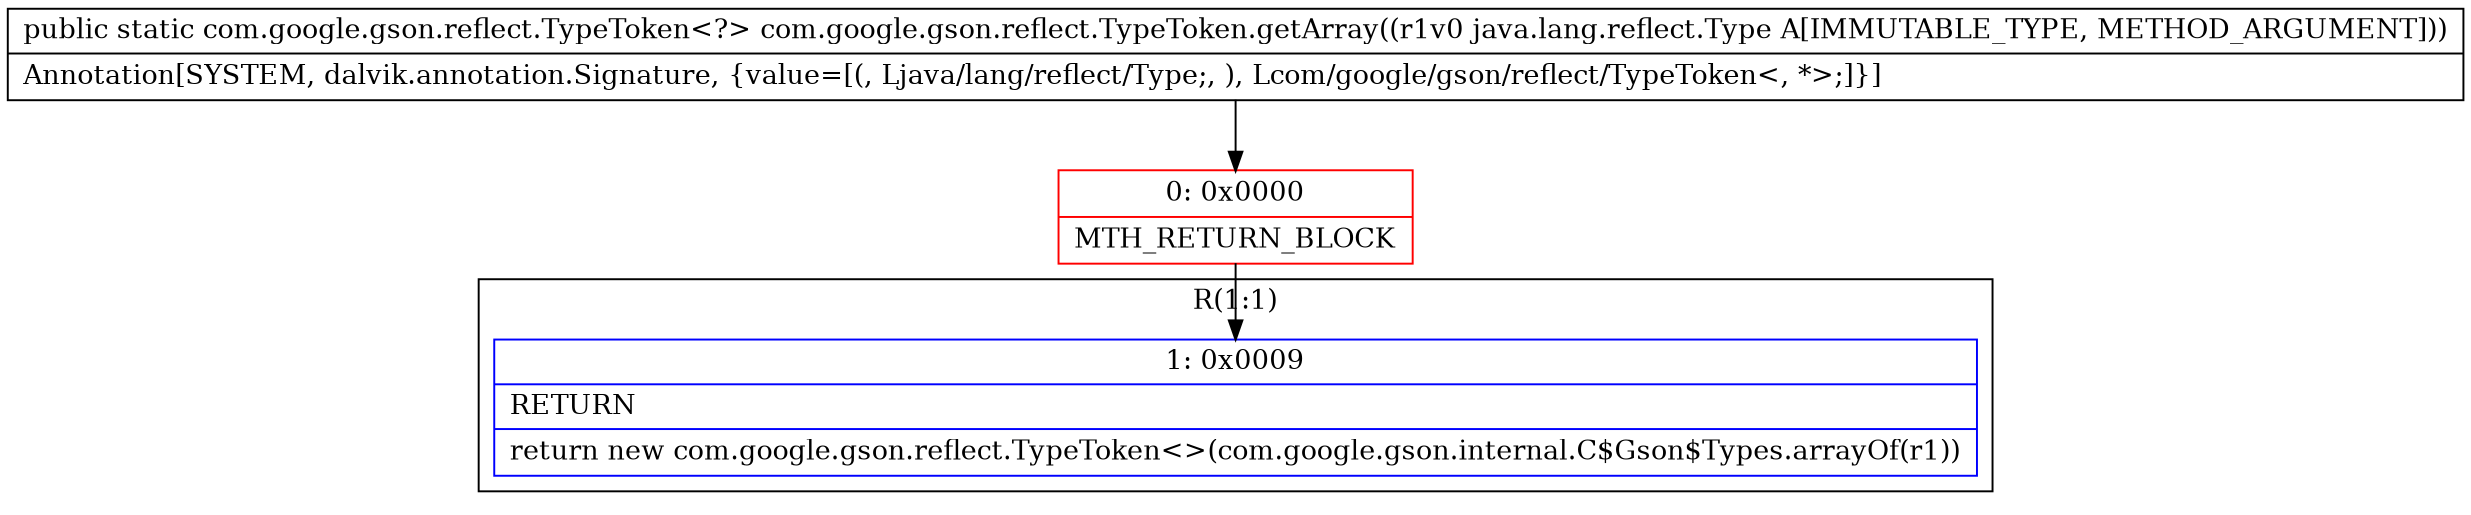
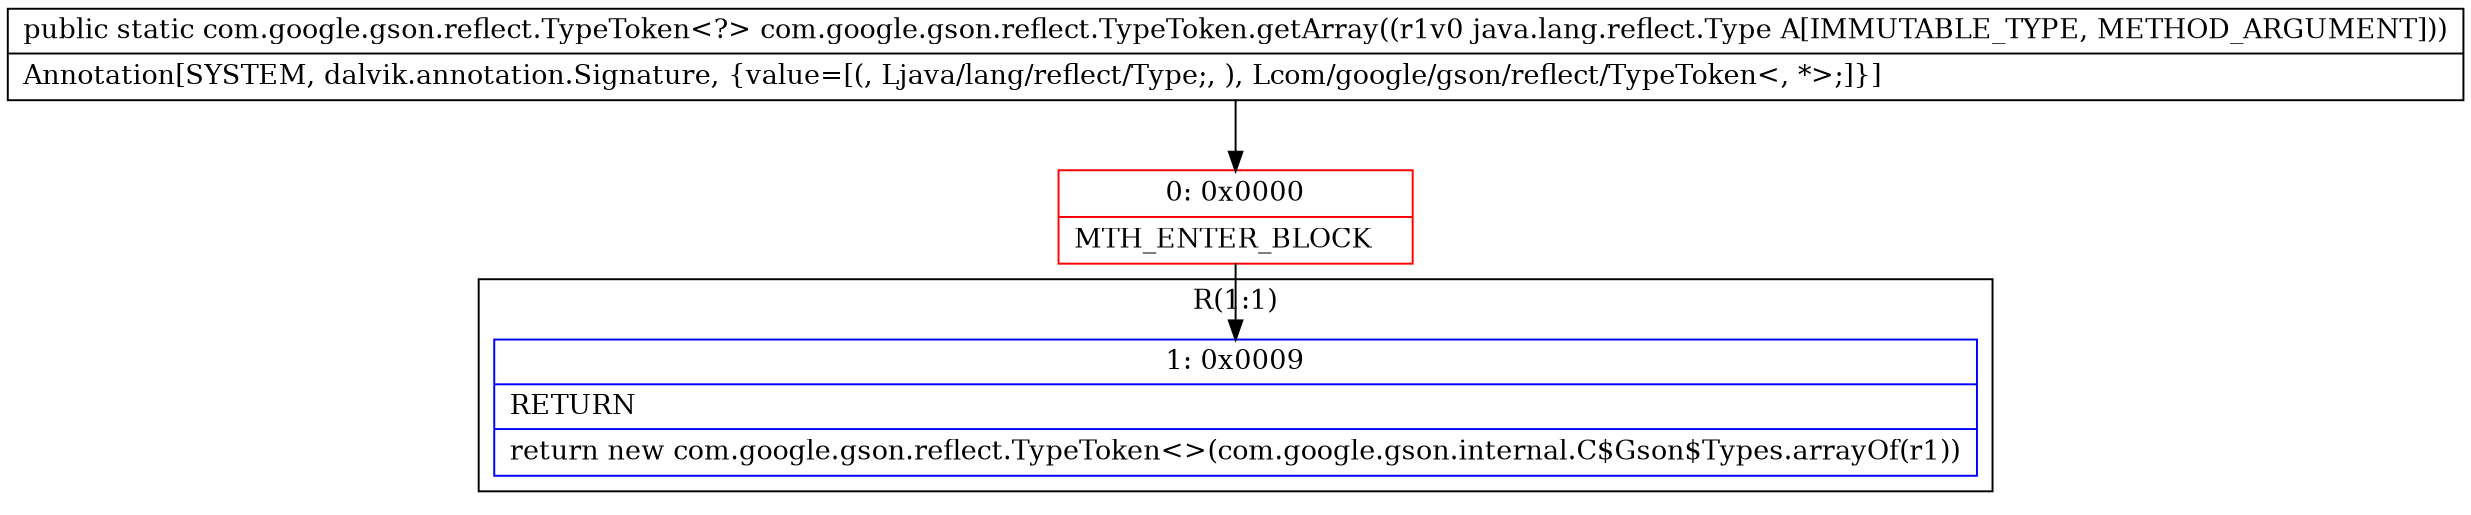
(1236, 239) -> (1224, 239)
